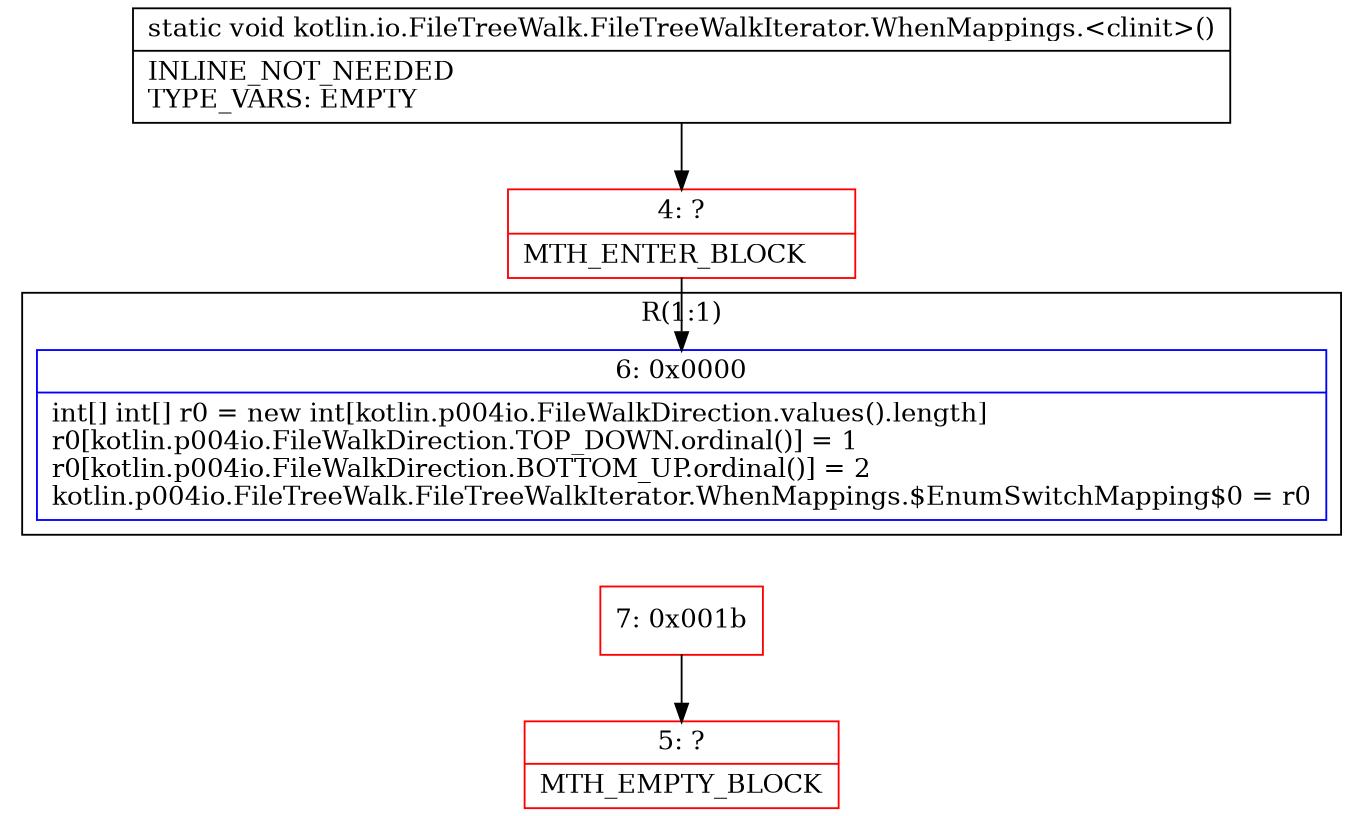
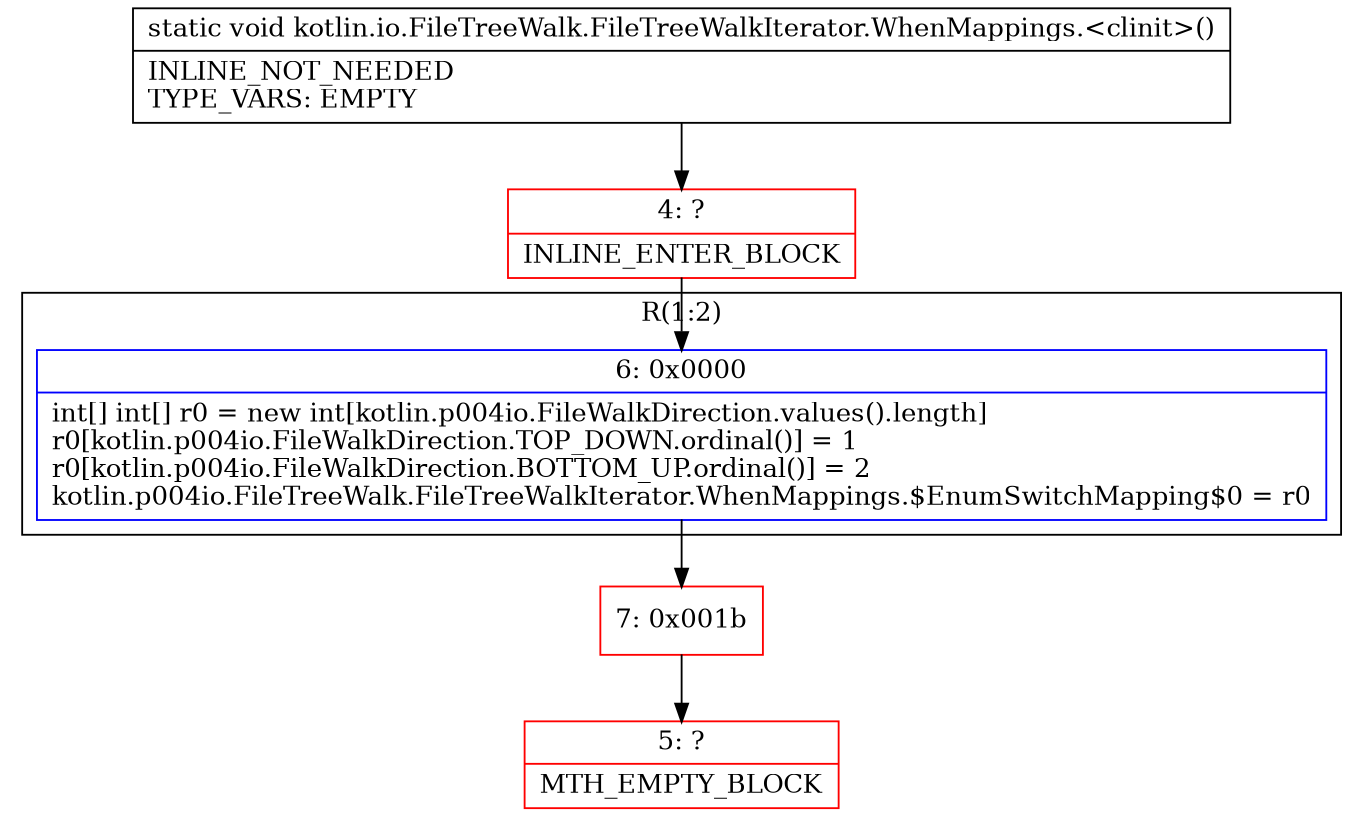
(665, 255) -> (682, 255)
(682, 314) -> (682, 314)
none -> (682, 546)
